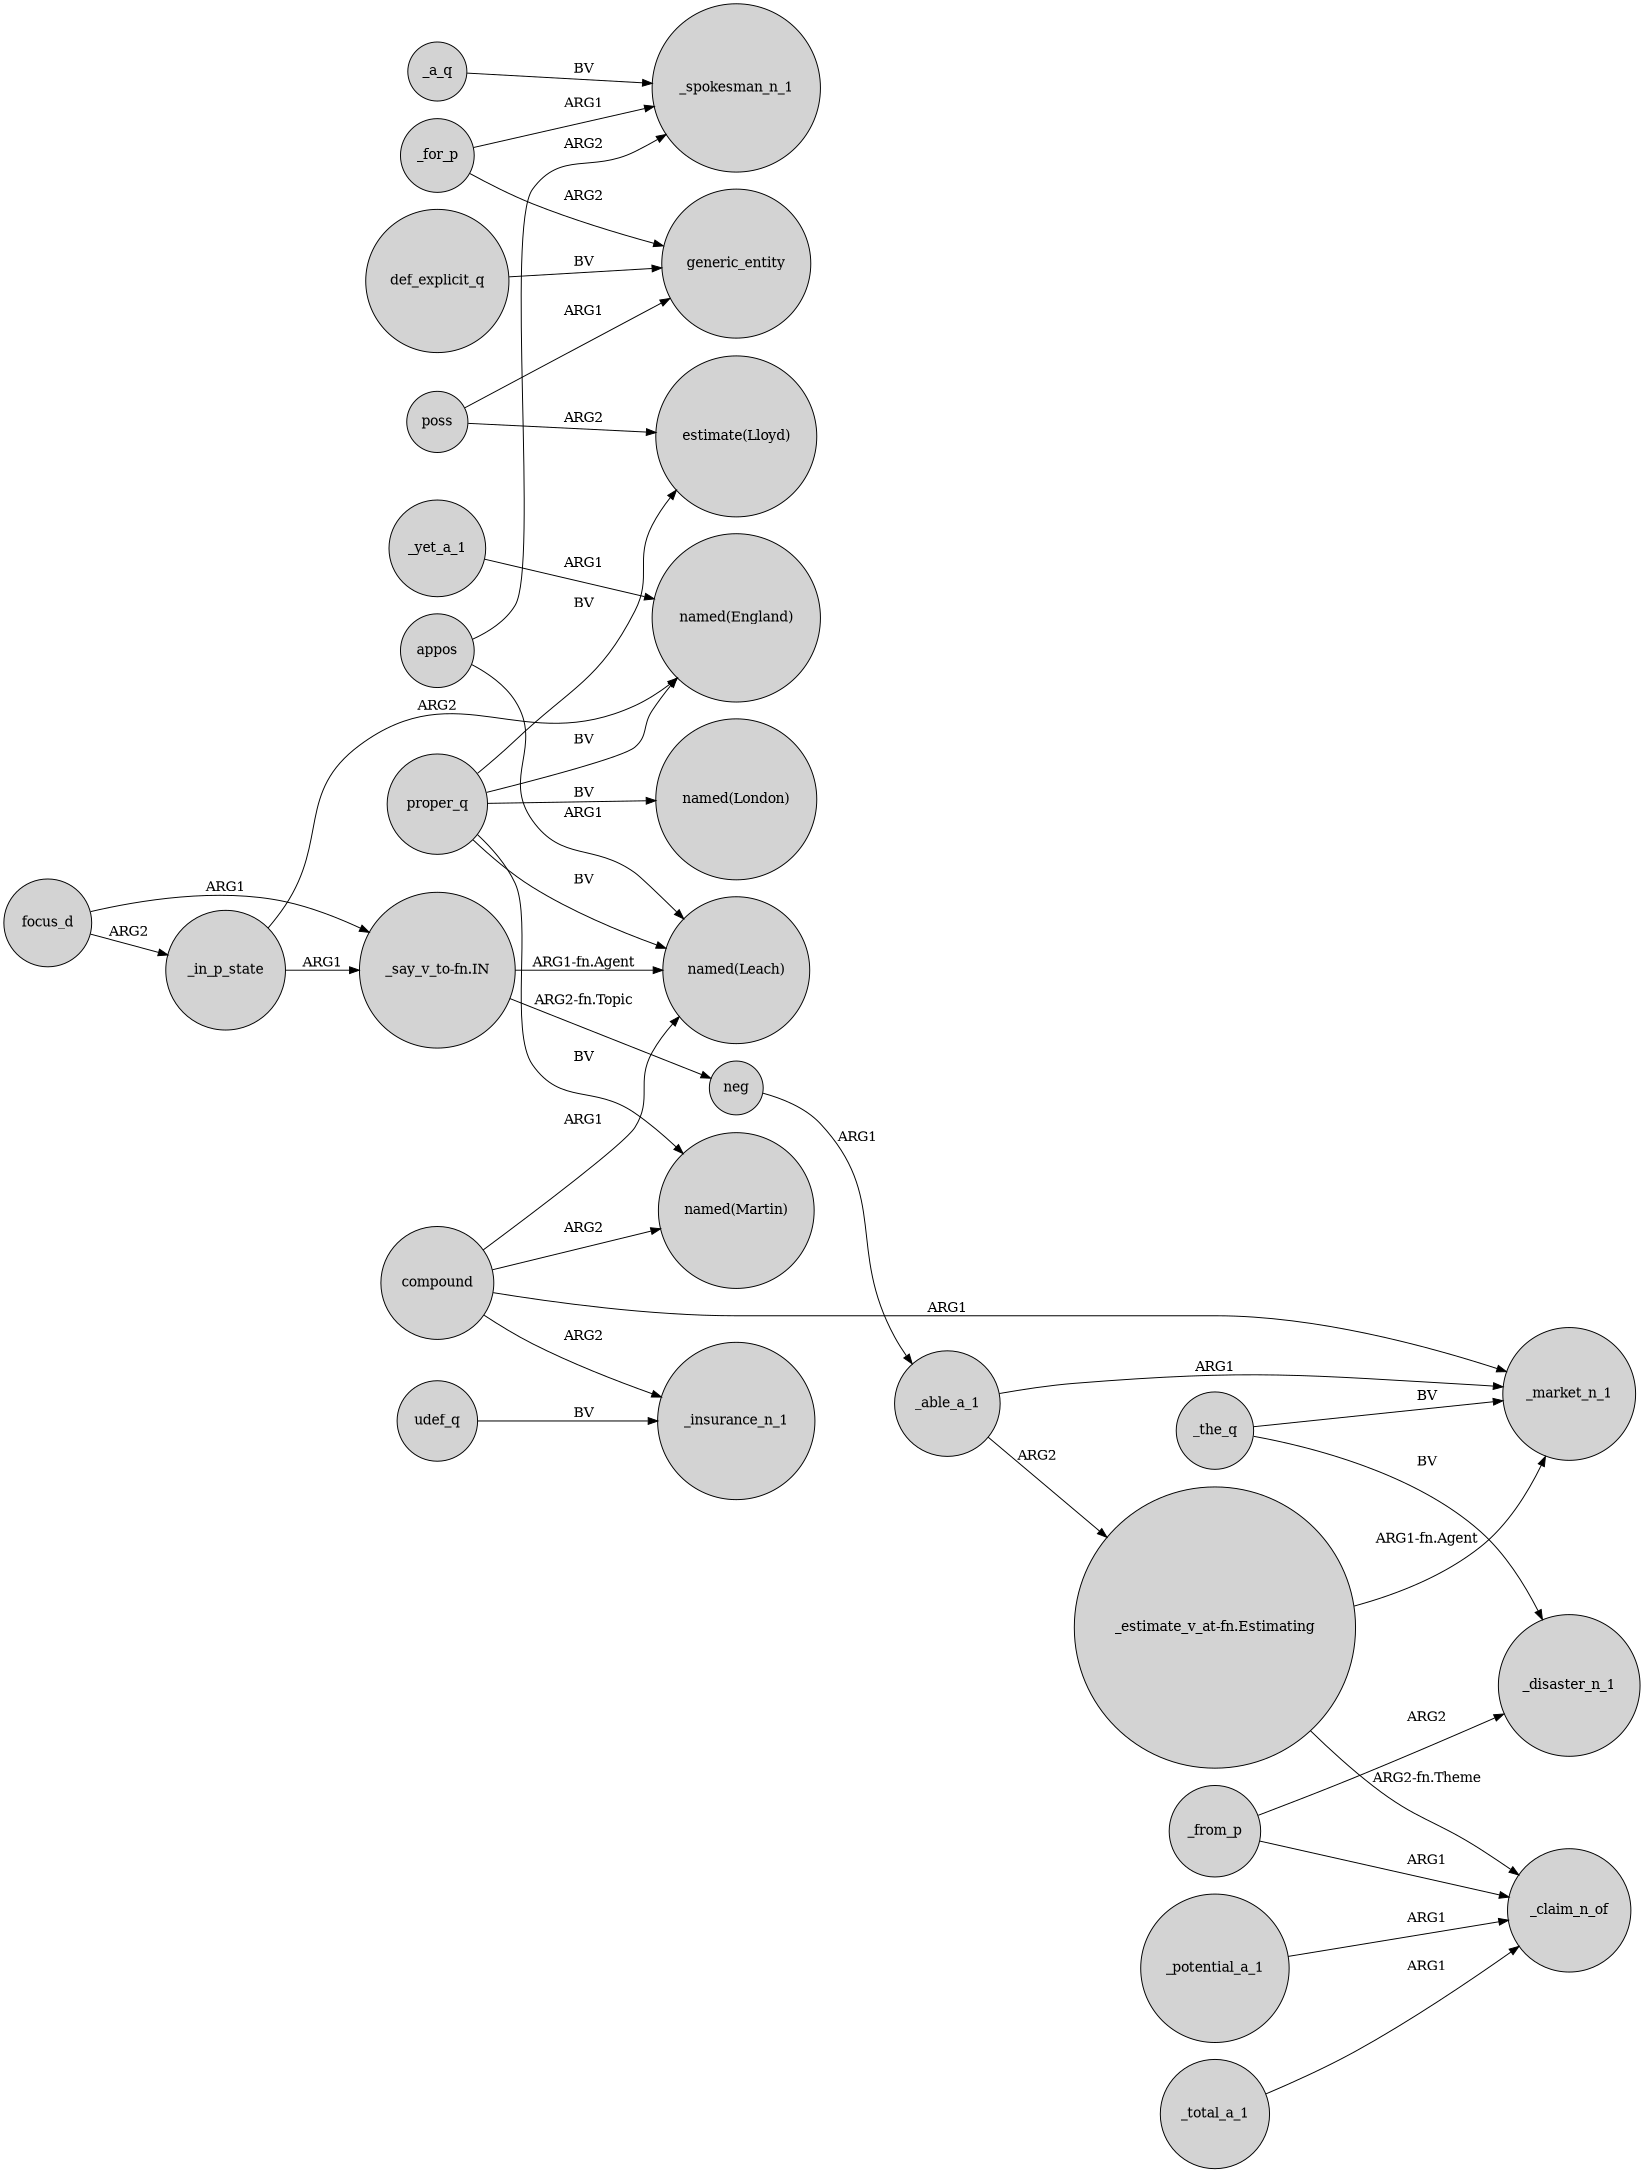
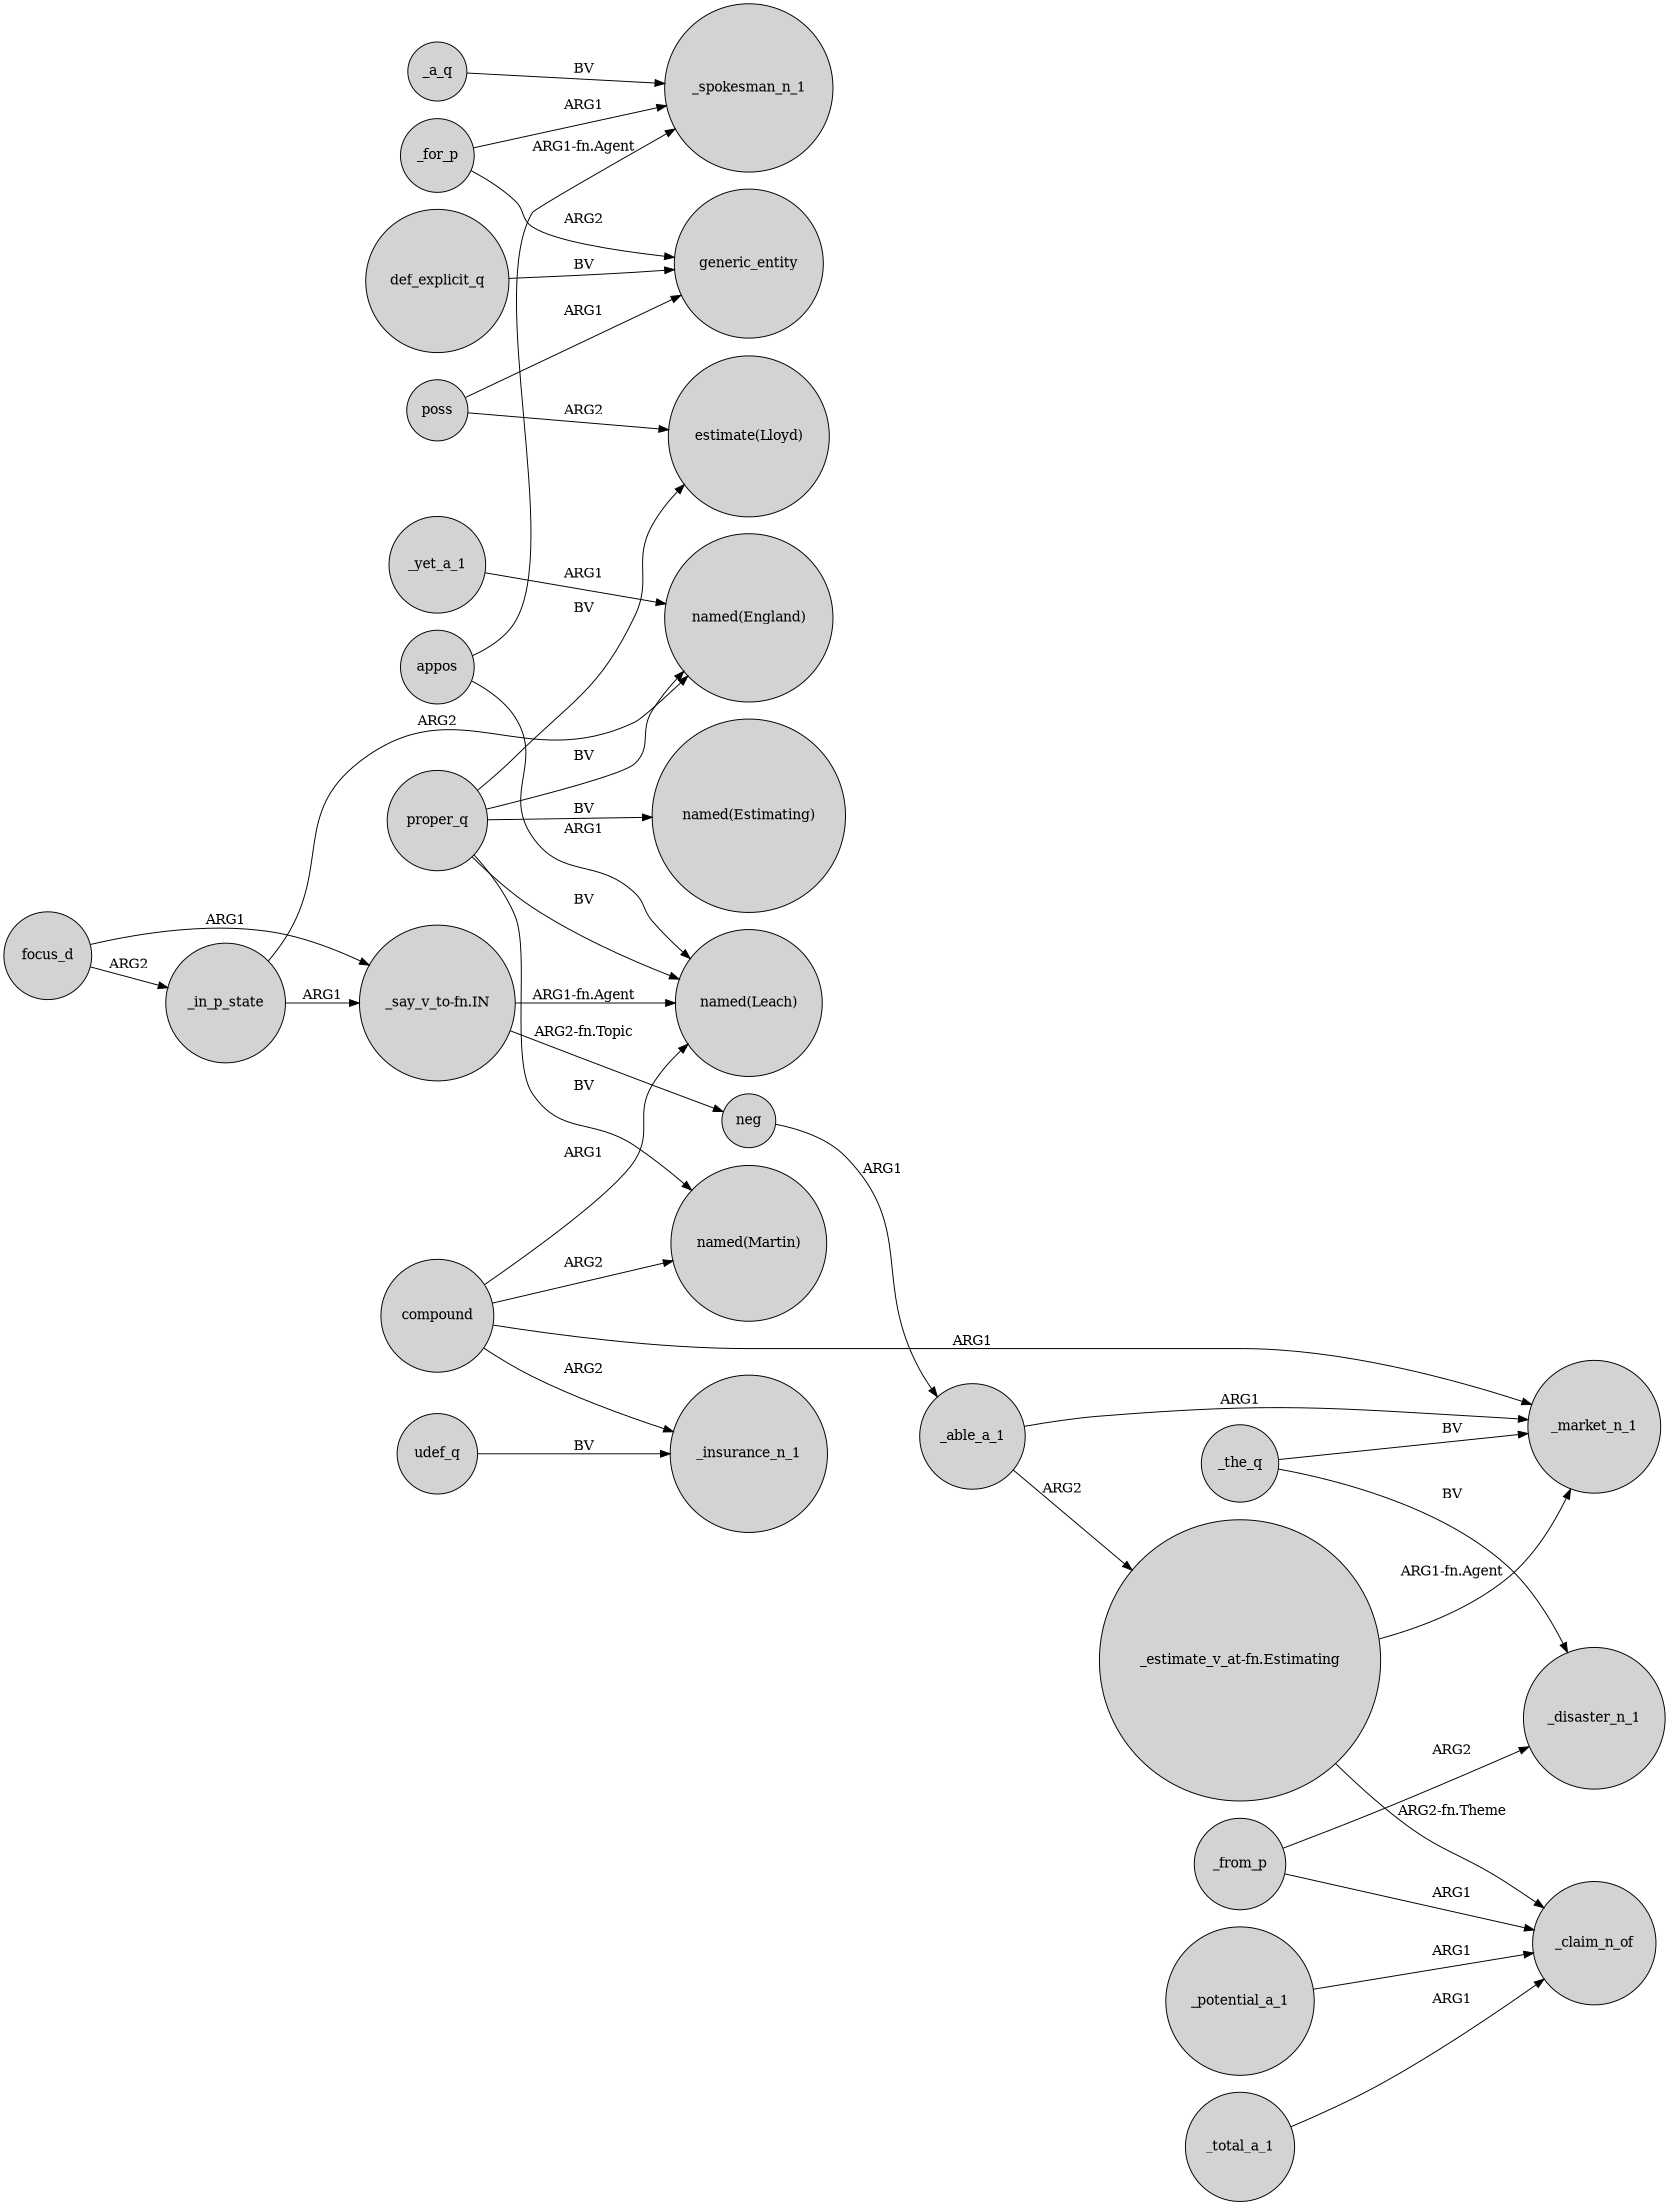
(584, 144) -> (584, 147)
(736, 799) -> (749, 816)
